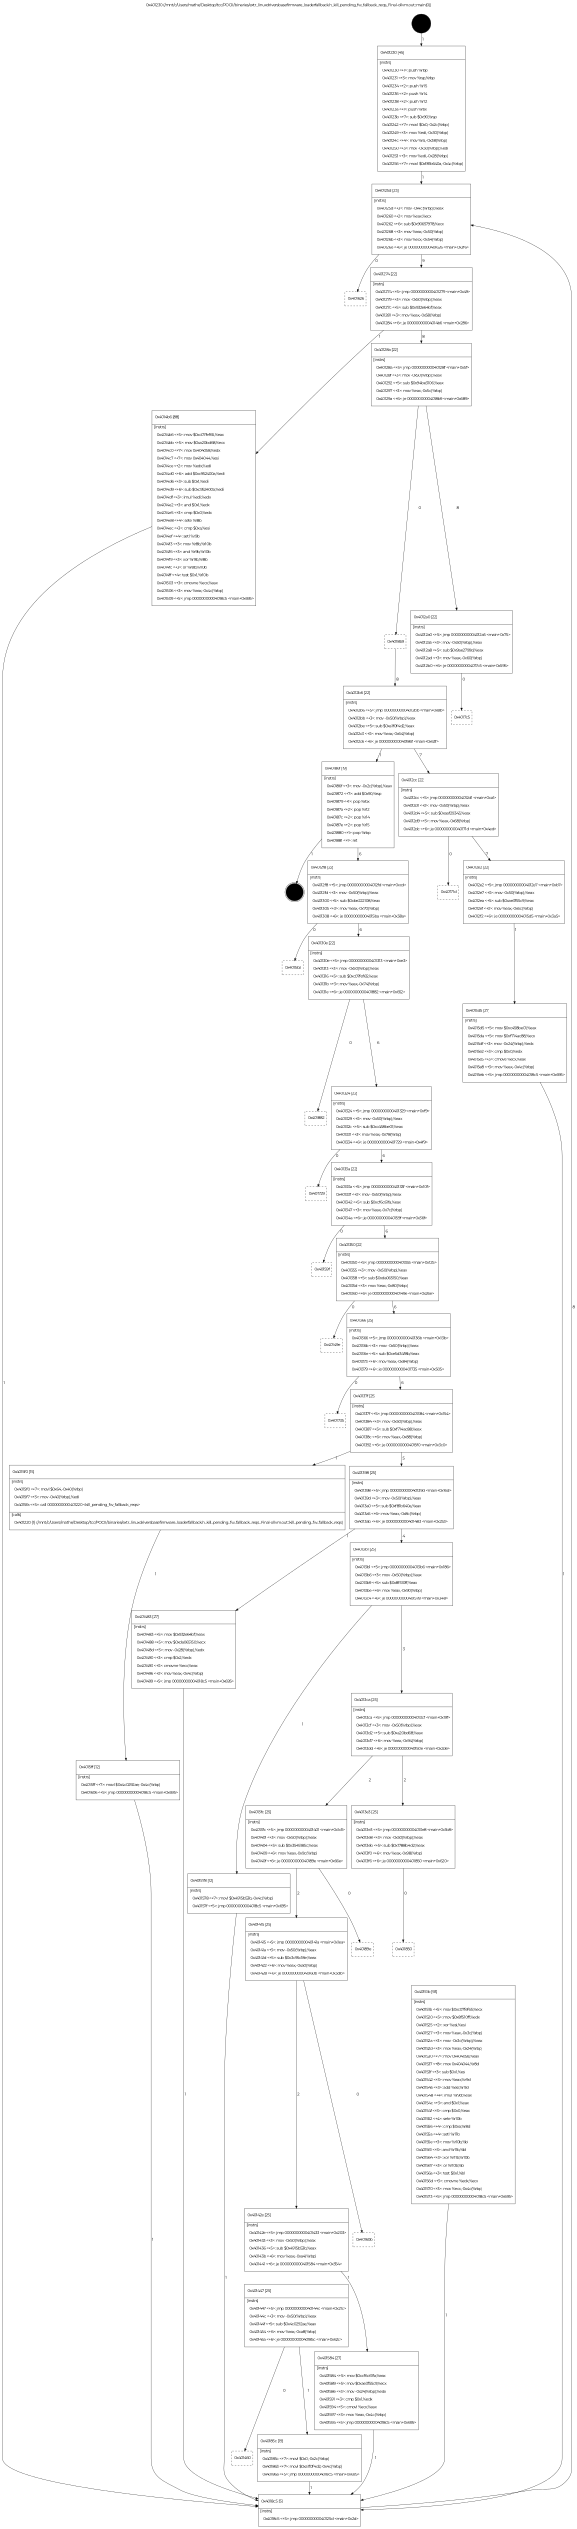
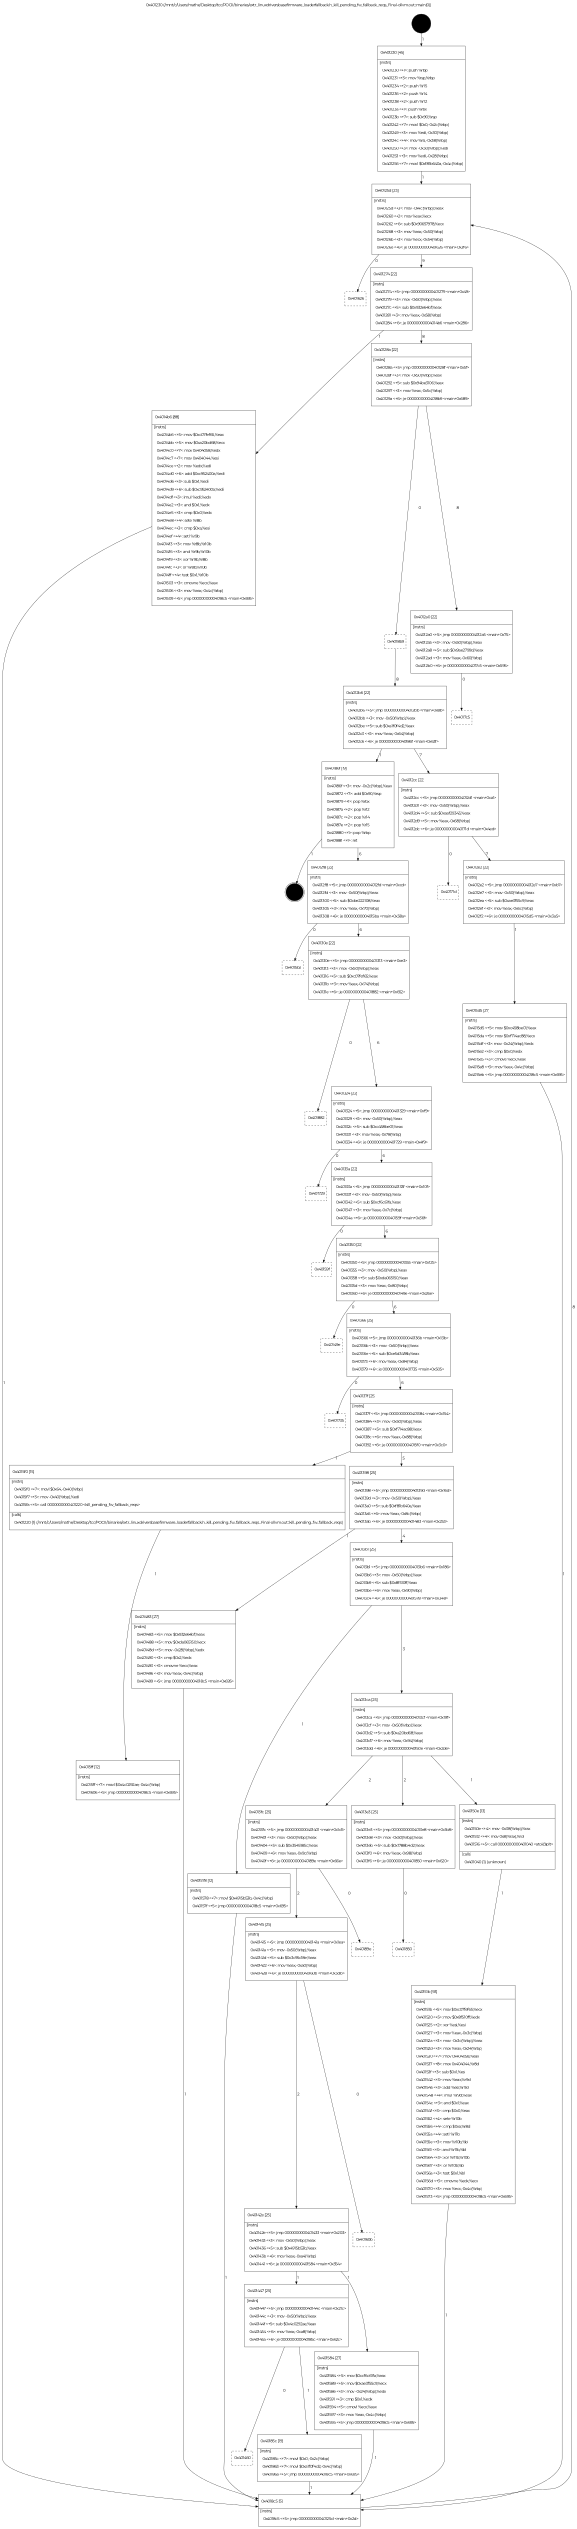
none -> (507, 1837)
(151, 2190) -> none
none -> (296, 2277)
